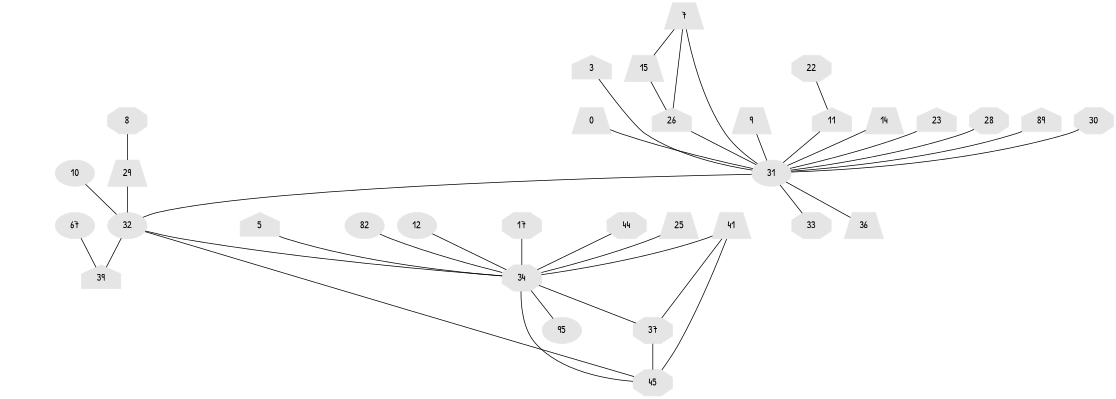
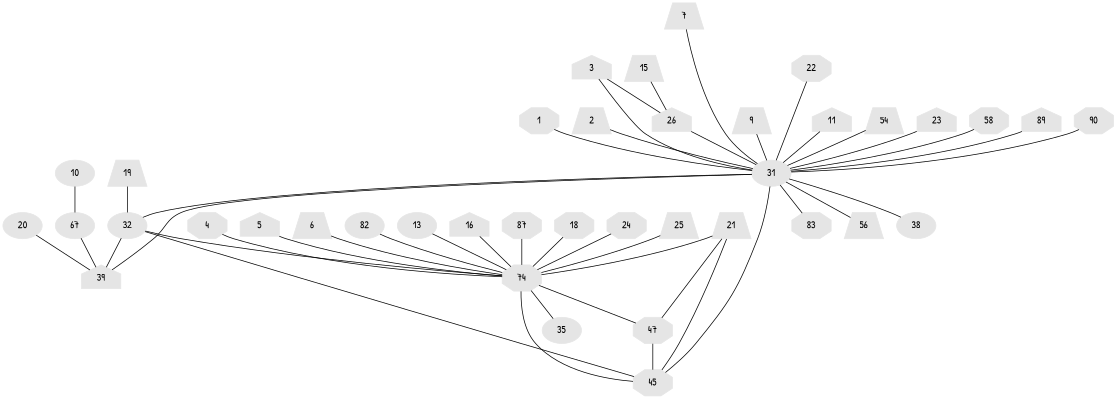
(664, 42) -> none
(678, 69) -> (634, 96)
(822, 96) -> (791, 121)
(127, 121) -> none
none -> (539, 121)
(592, 121) -> (592, 121)
(884, 121) -> (884, 121)
(989, 121) -> (989, 121)
(1094, 121) -> (1094, 121)
(127, 173) -> (127, 173)
none -> (421, 187)
(101, 199) -> (75, 199)
none -> (23, 226)
none -> (207, 226)
none -> (312, 226)
(417, 226) -> (417, 226)
none -> (469, 226)
(522, 226) -> (522, 226)
none -> (574, 226)
(627, 226) -> (627, 226)
(731, 226) -> (731, 226)
(811, 226) -> (811, 226)
(864, 226) -> (864, 226)
none -> (916, 226)
(522, 278) -> (522, 278)
none -> (735, 289)
(562, 330) -> (562, 330)
(653, 330) -> (653, 330)
